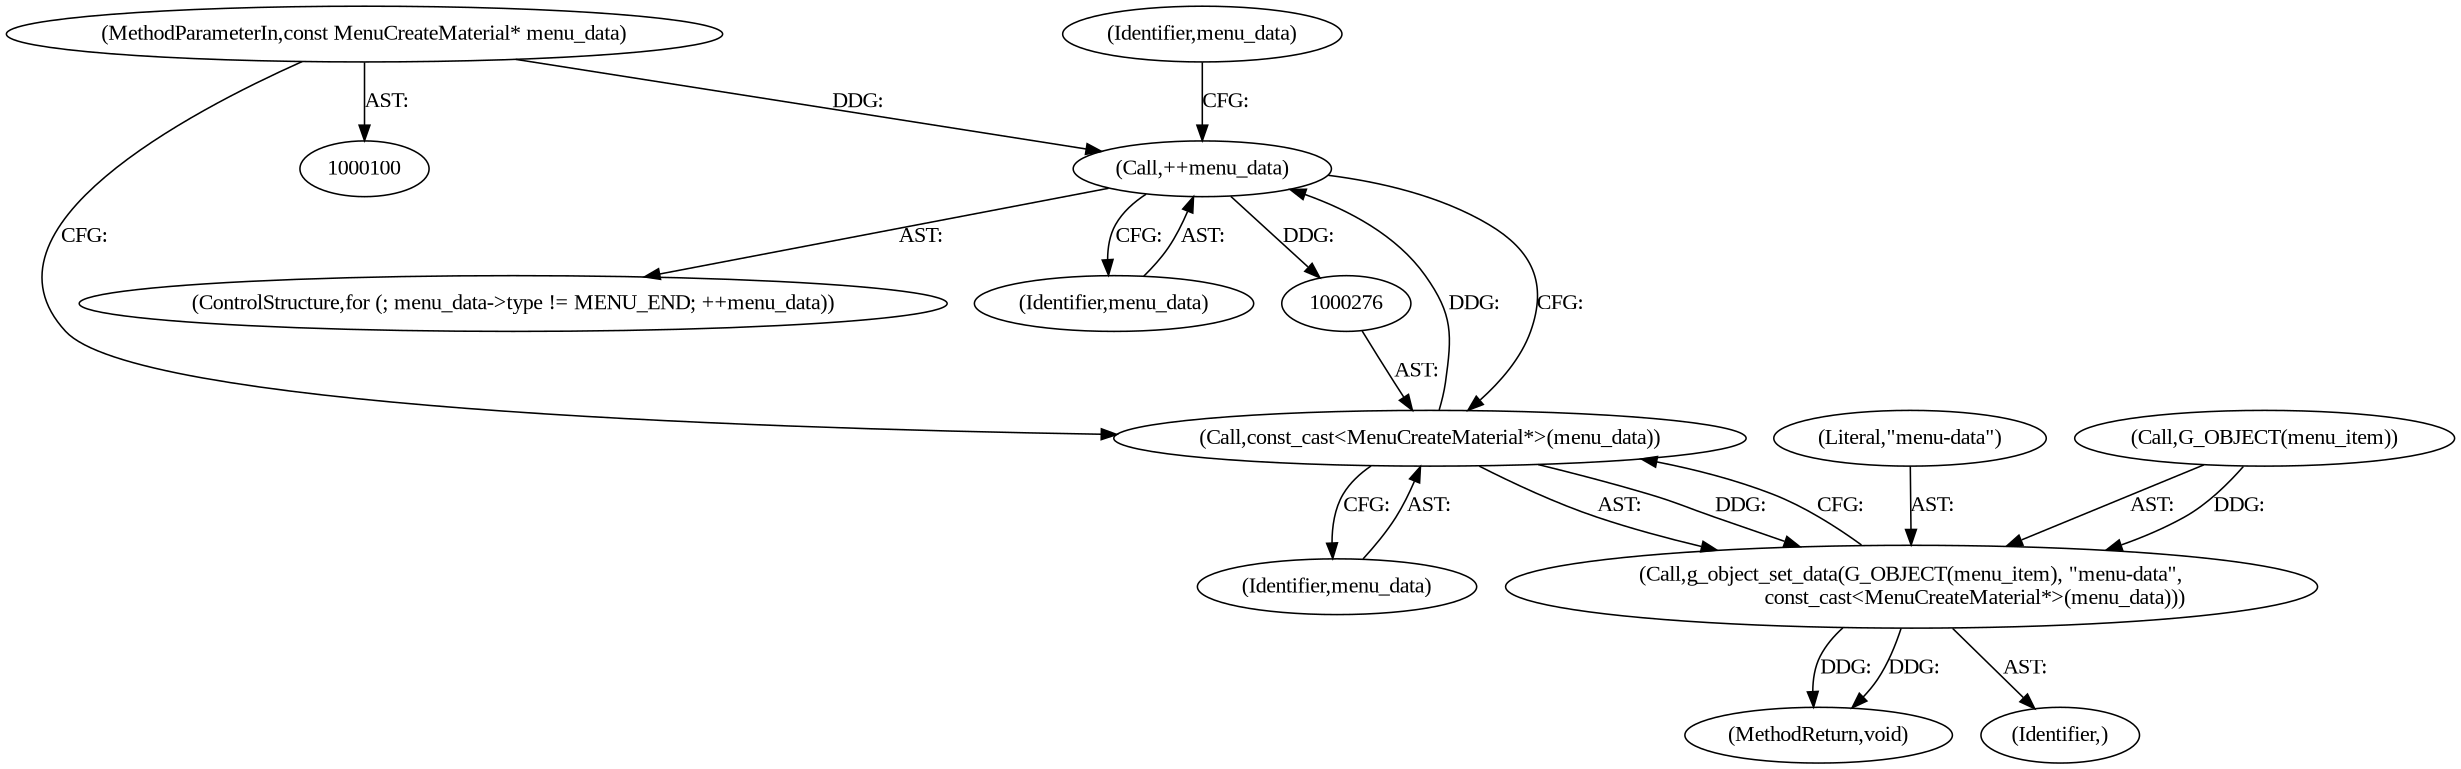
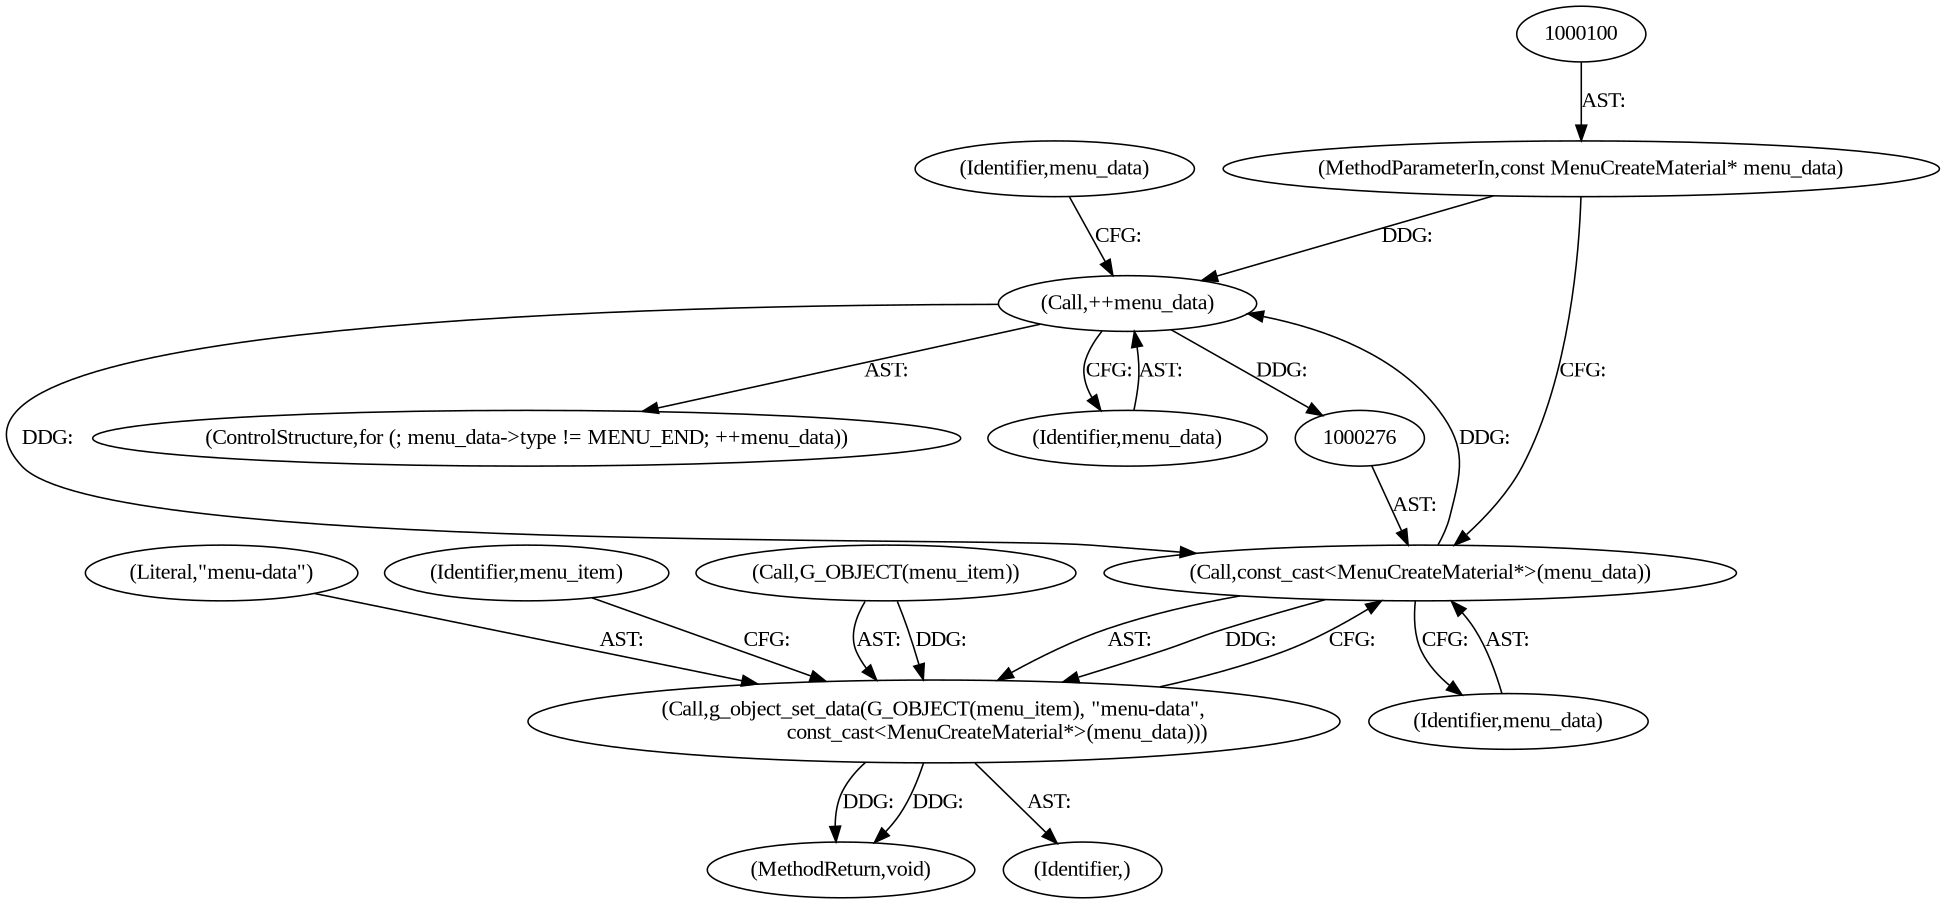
(365, 94) -> (1581, 94)
(1563, 304) -> (50, 438)
none -> (527, 573)
